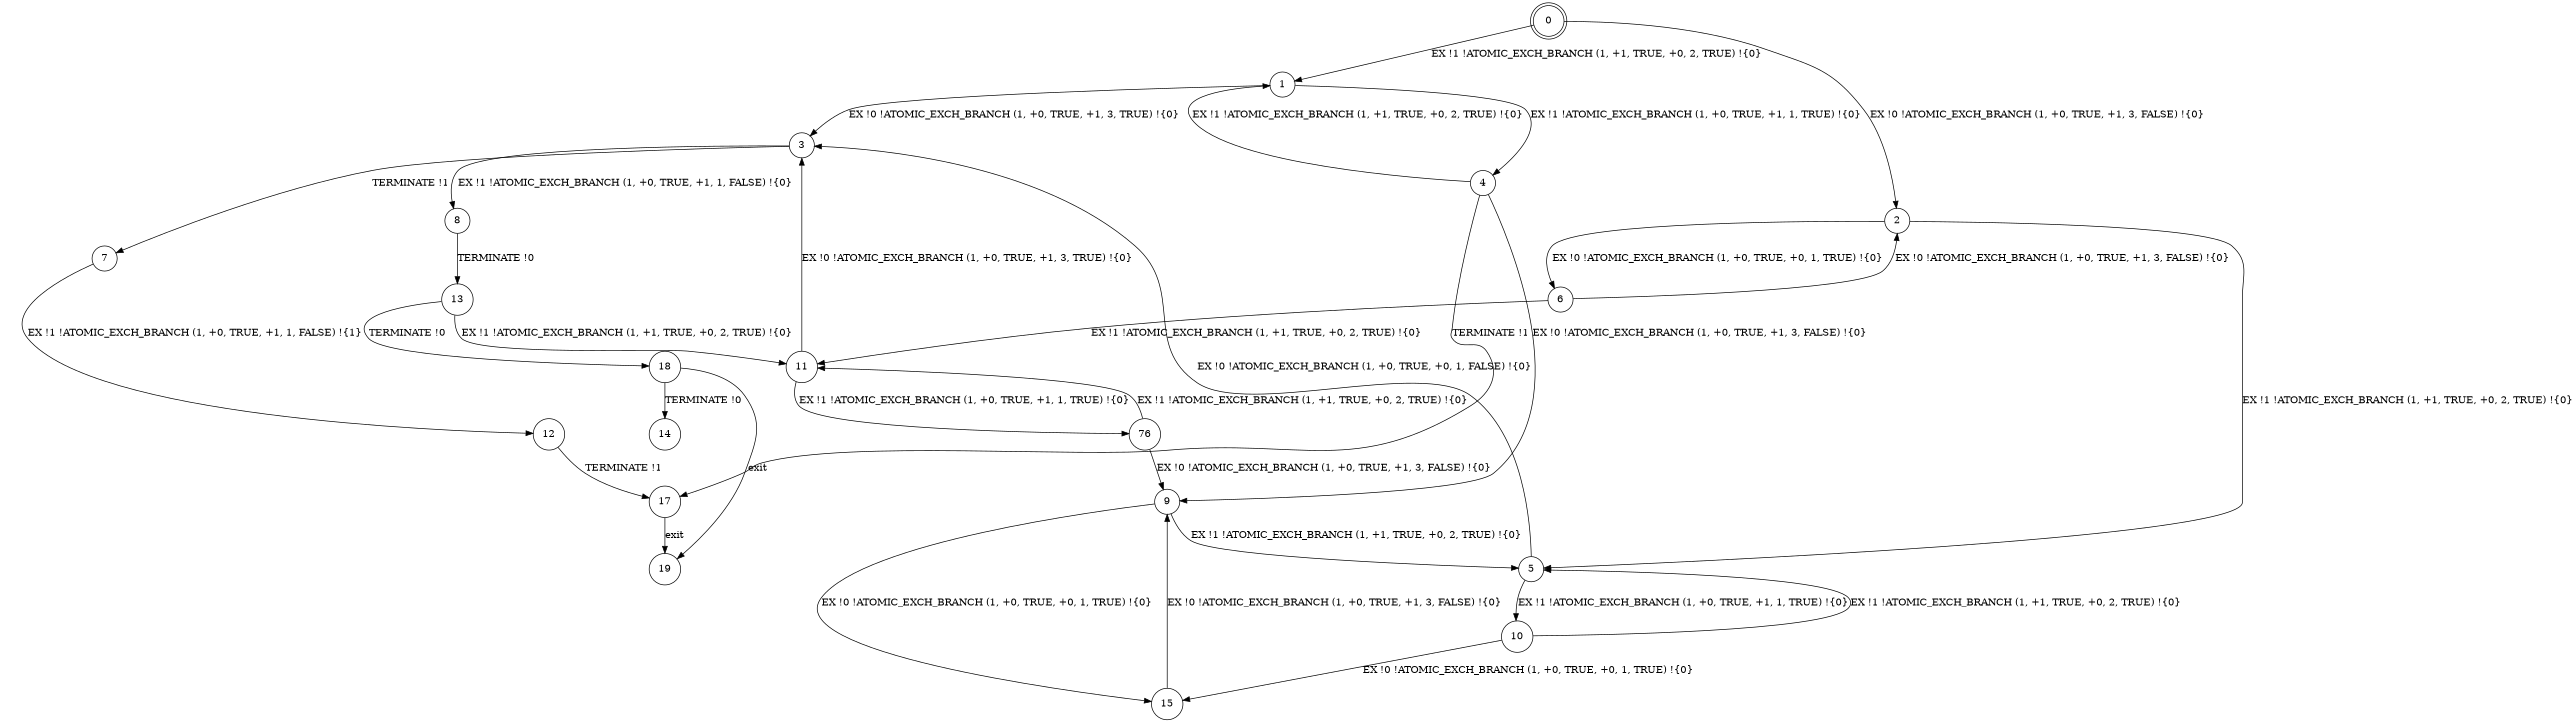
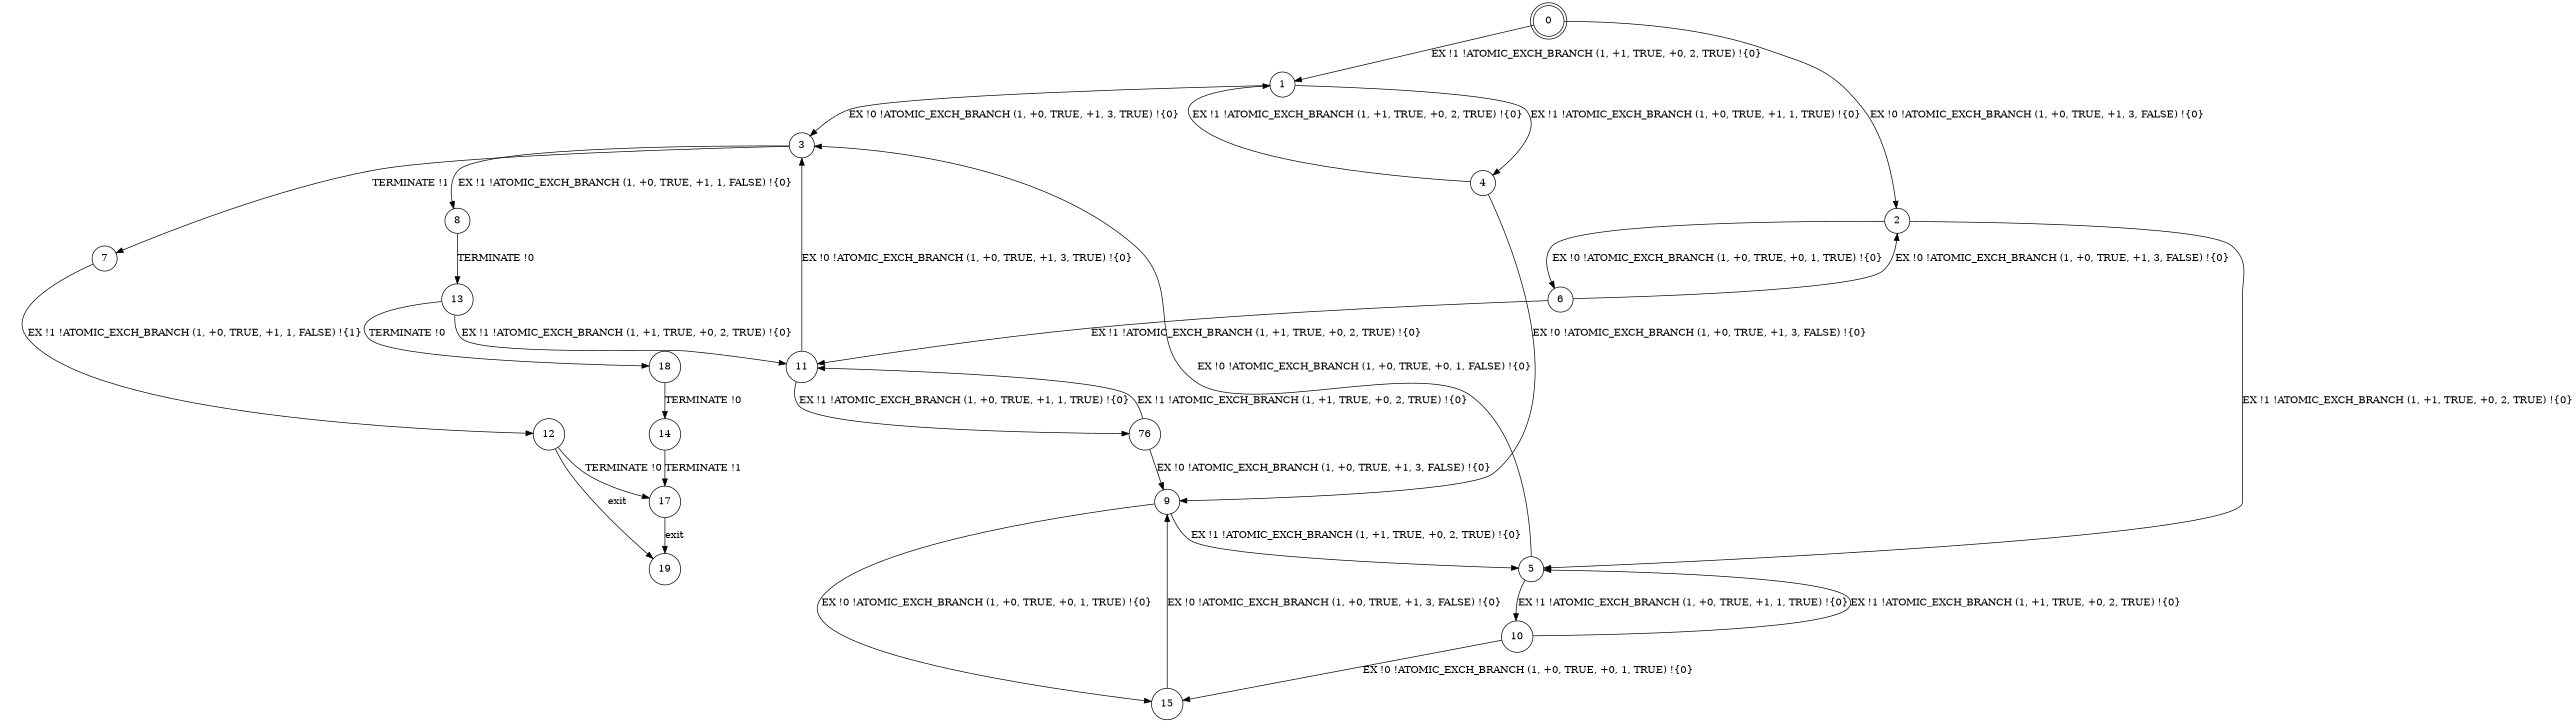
(1204, 448) -> (665, 465)
(753, 449) -> (597, 505)
(624, 468) -> (624, 468)
